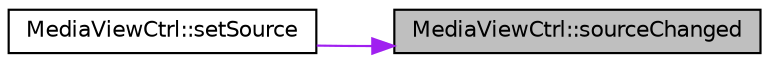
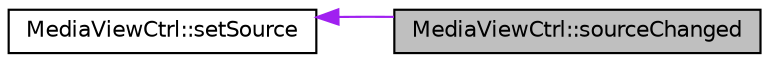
(344, 46) -> (366, 17)
